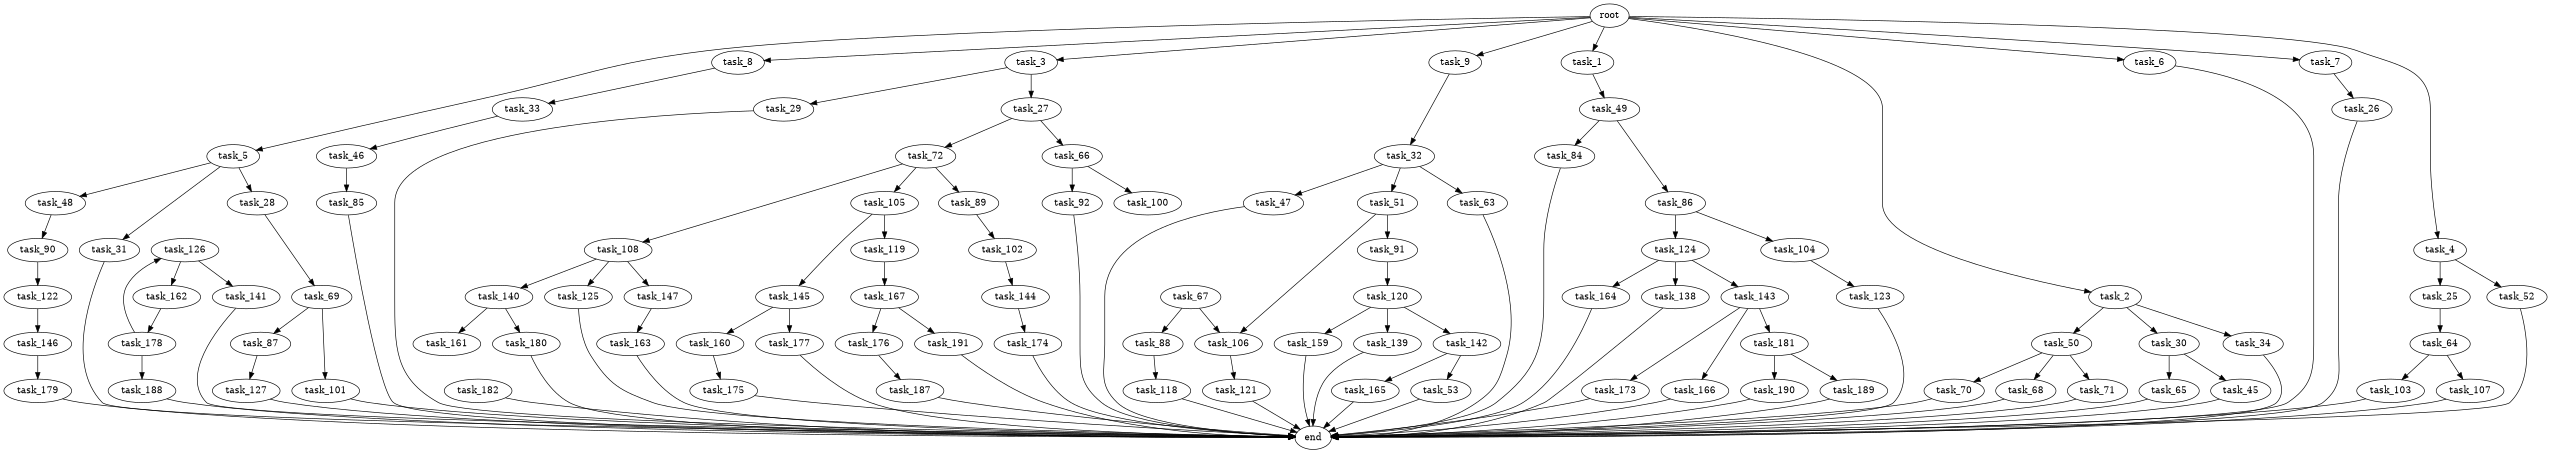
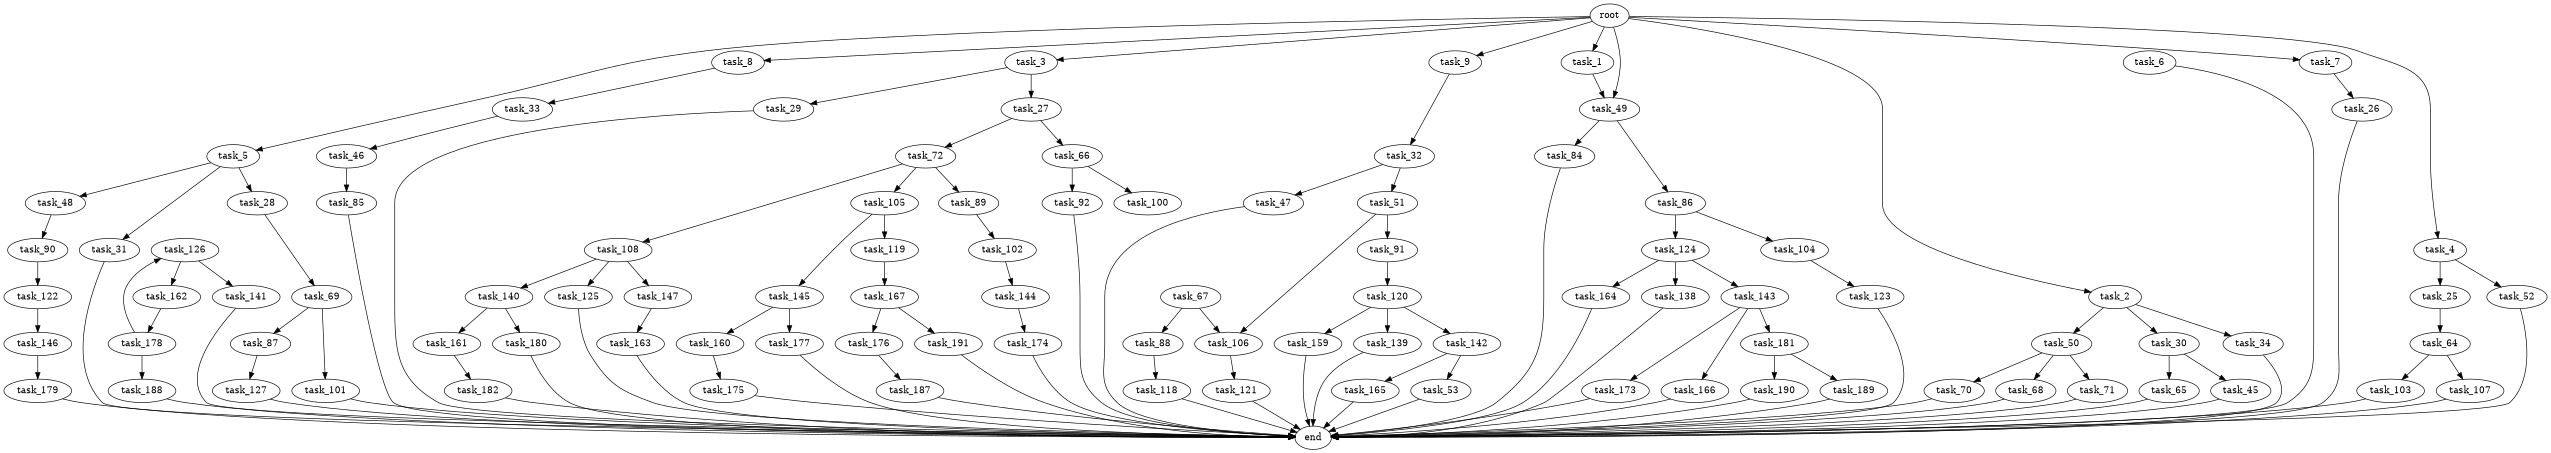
(1873, 39) -> (1620, 59)
(1477, 203) -> none
none -> (461, 364)
